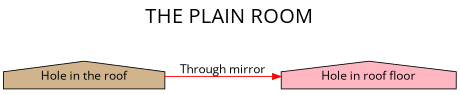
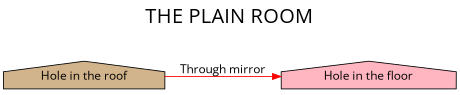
(369, 77) -> (369, 77)
